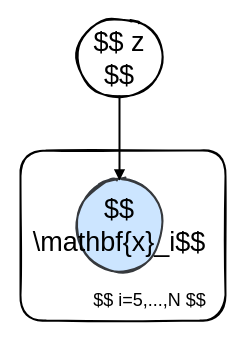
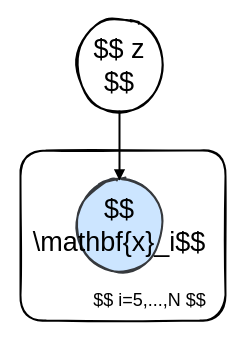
(120, 58) -> (120, 66)
